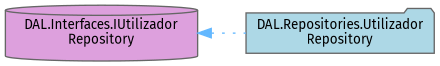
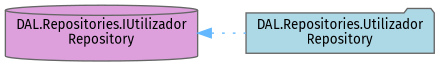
(102, 33) -> (102, 33)
